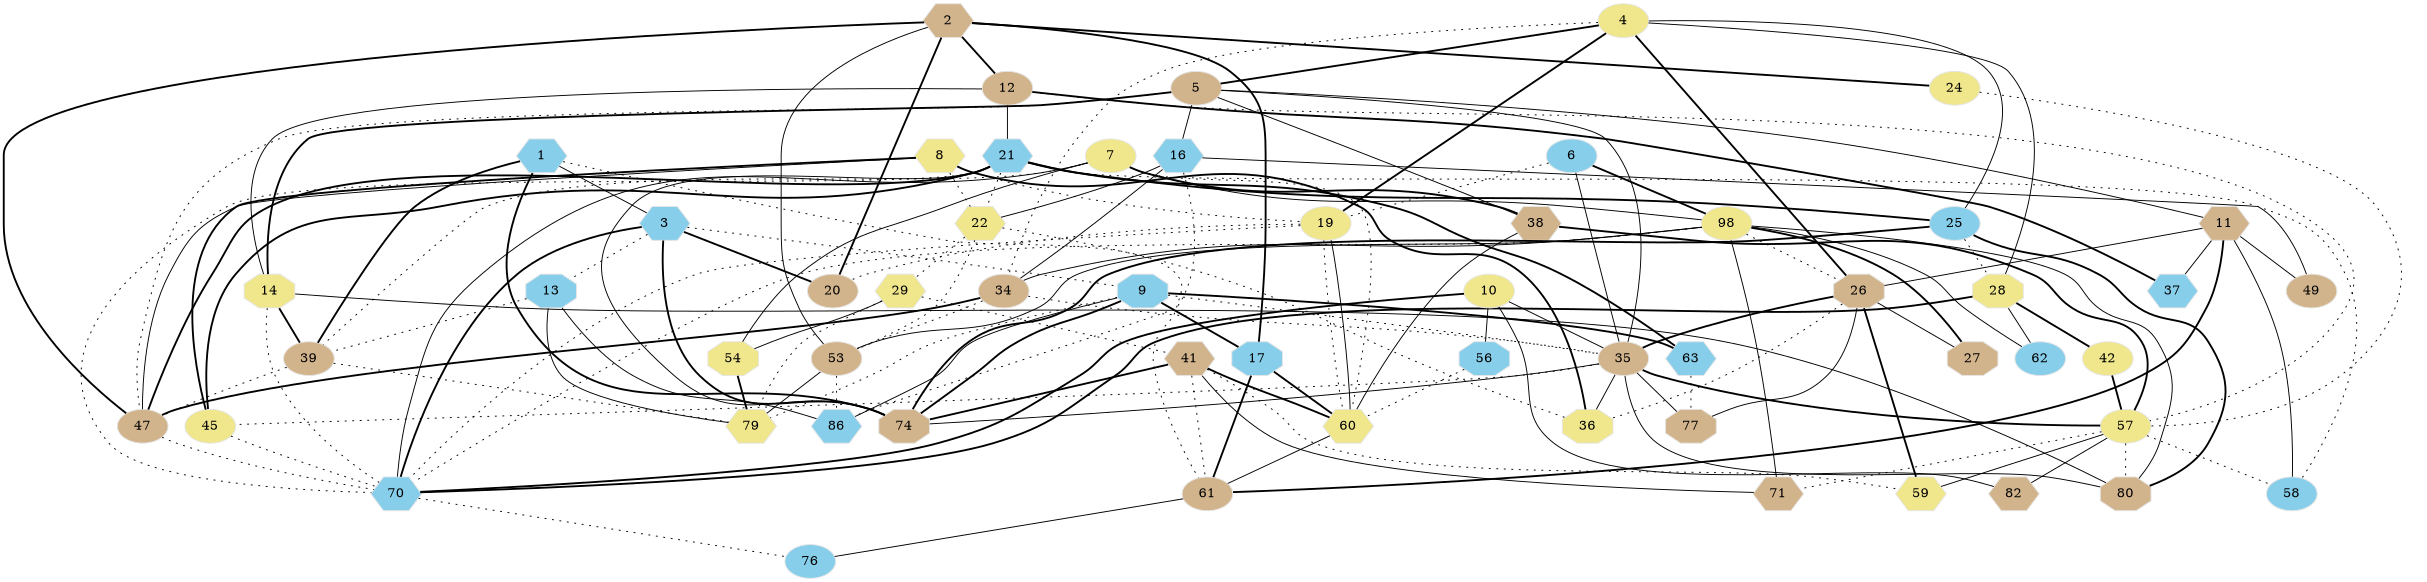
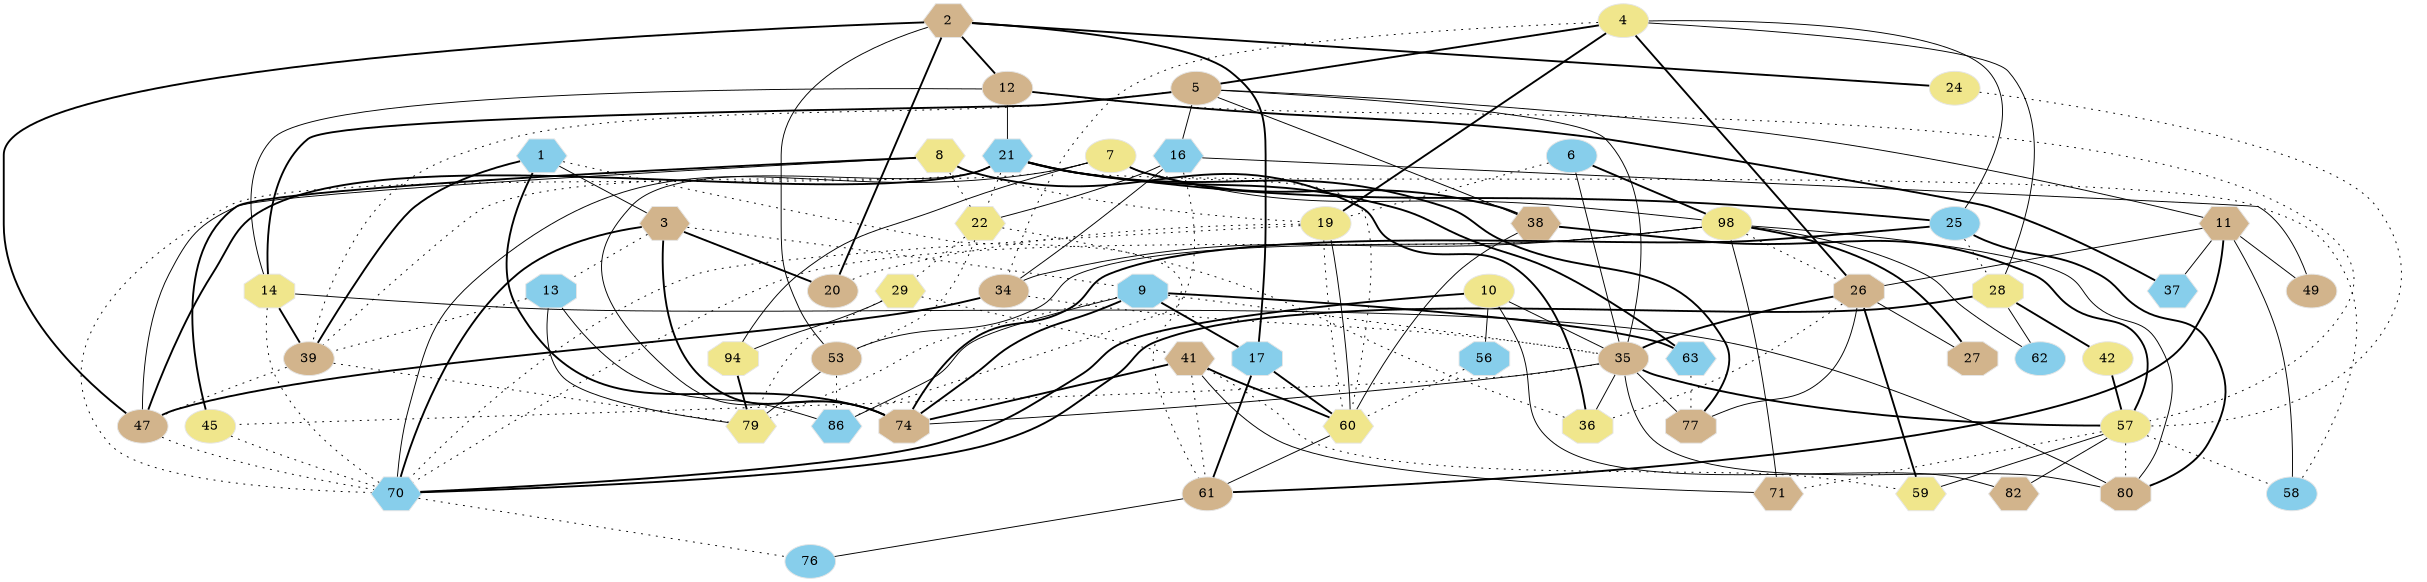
(561, 115) -> (641, 120)
(489, 199) -> (1453, 210)
(665, 223) -> (665, 223)
(920, 325) -> none
(733, 359) -> (733, 359)
